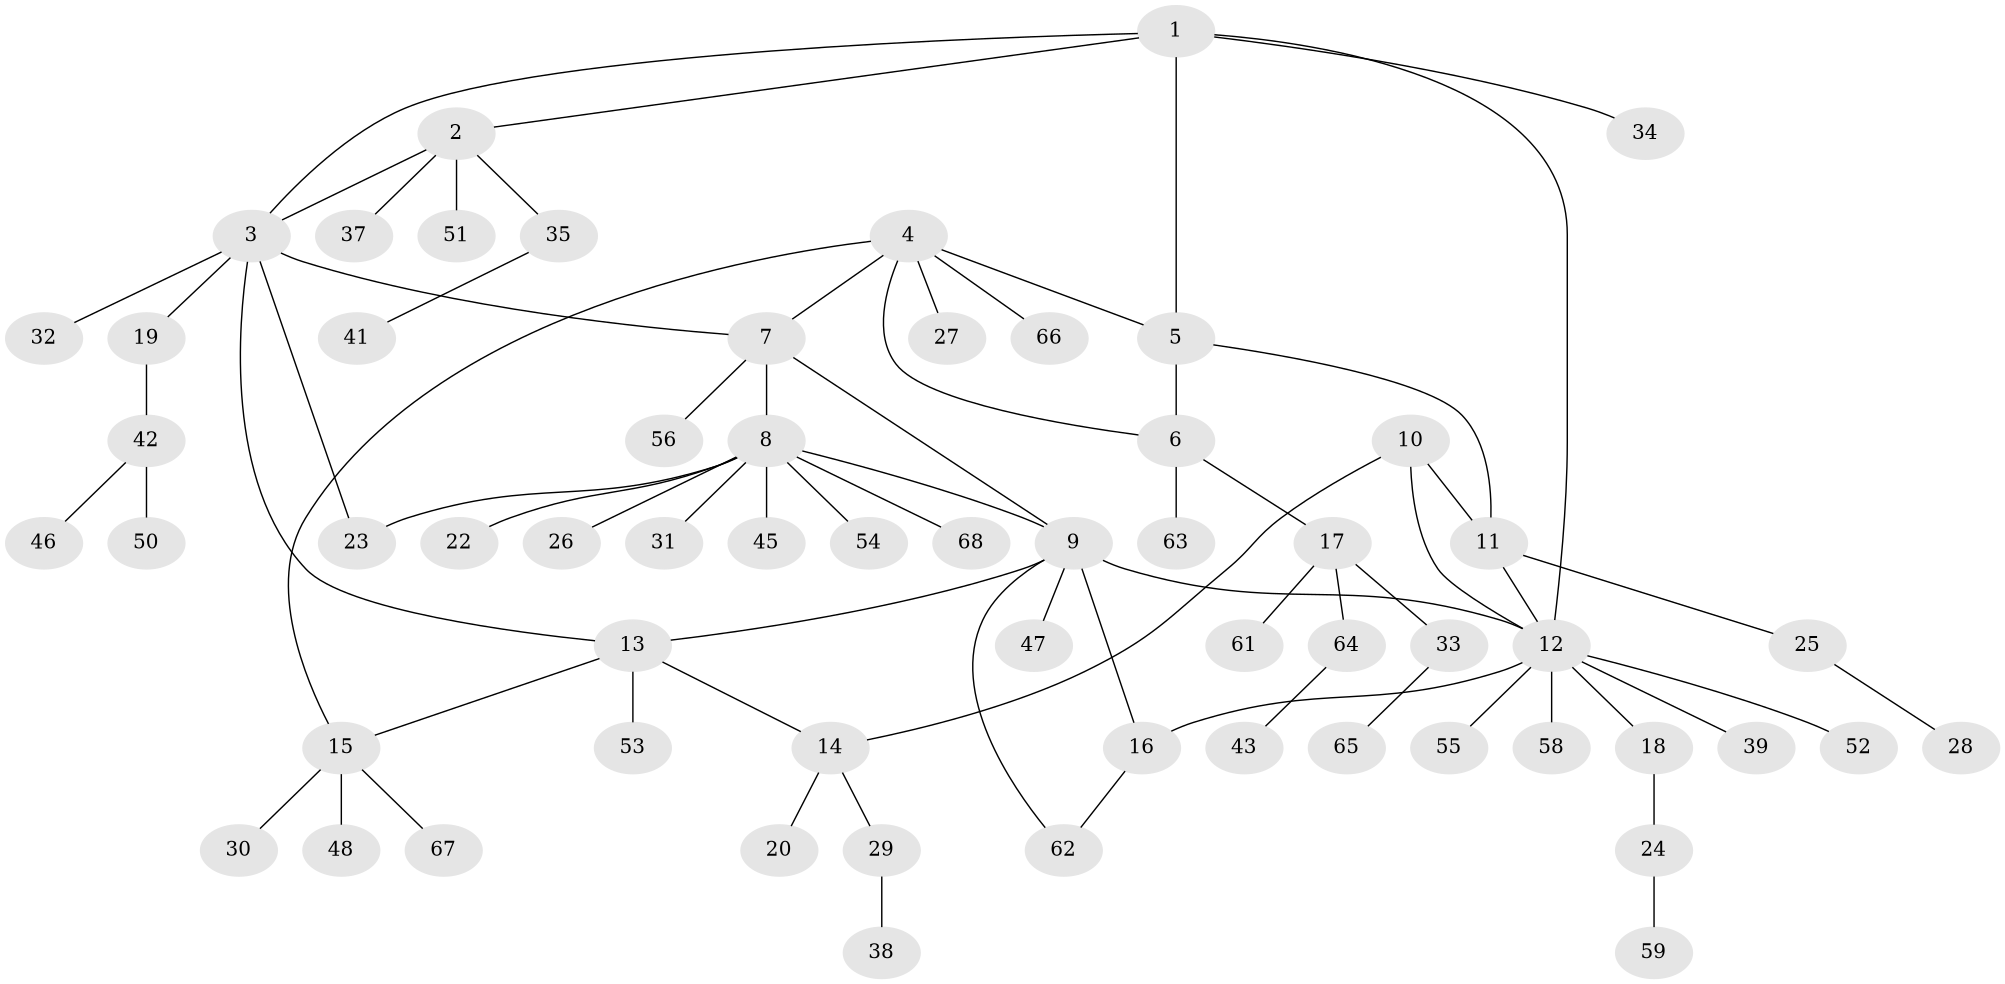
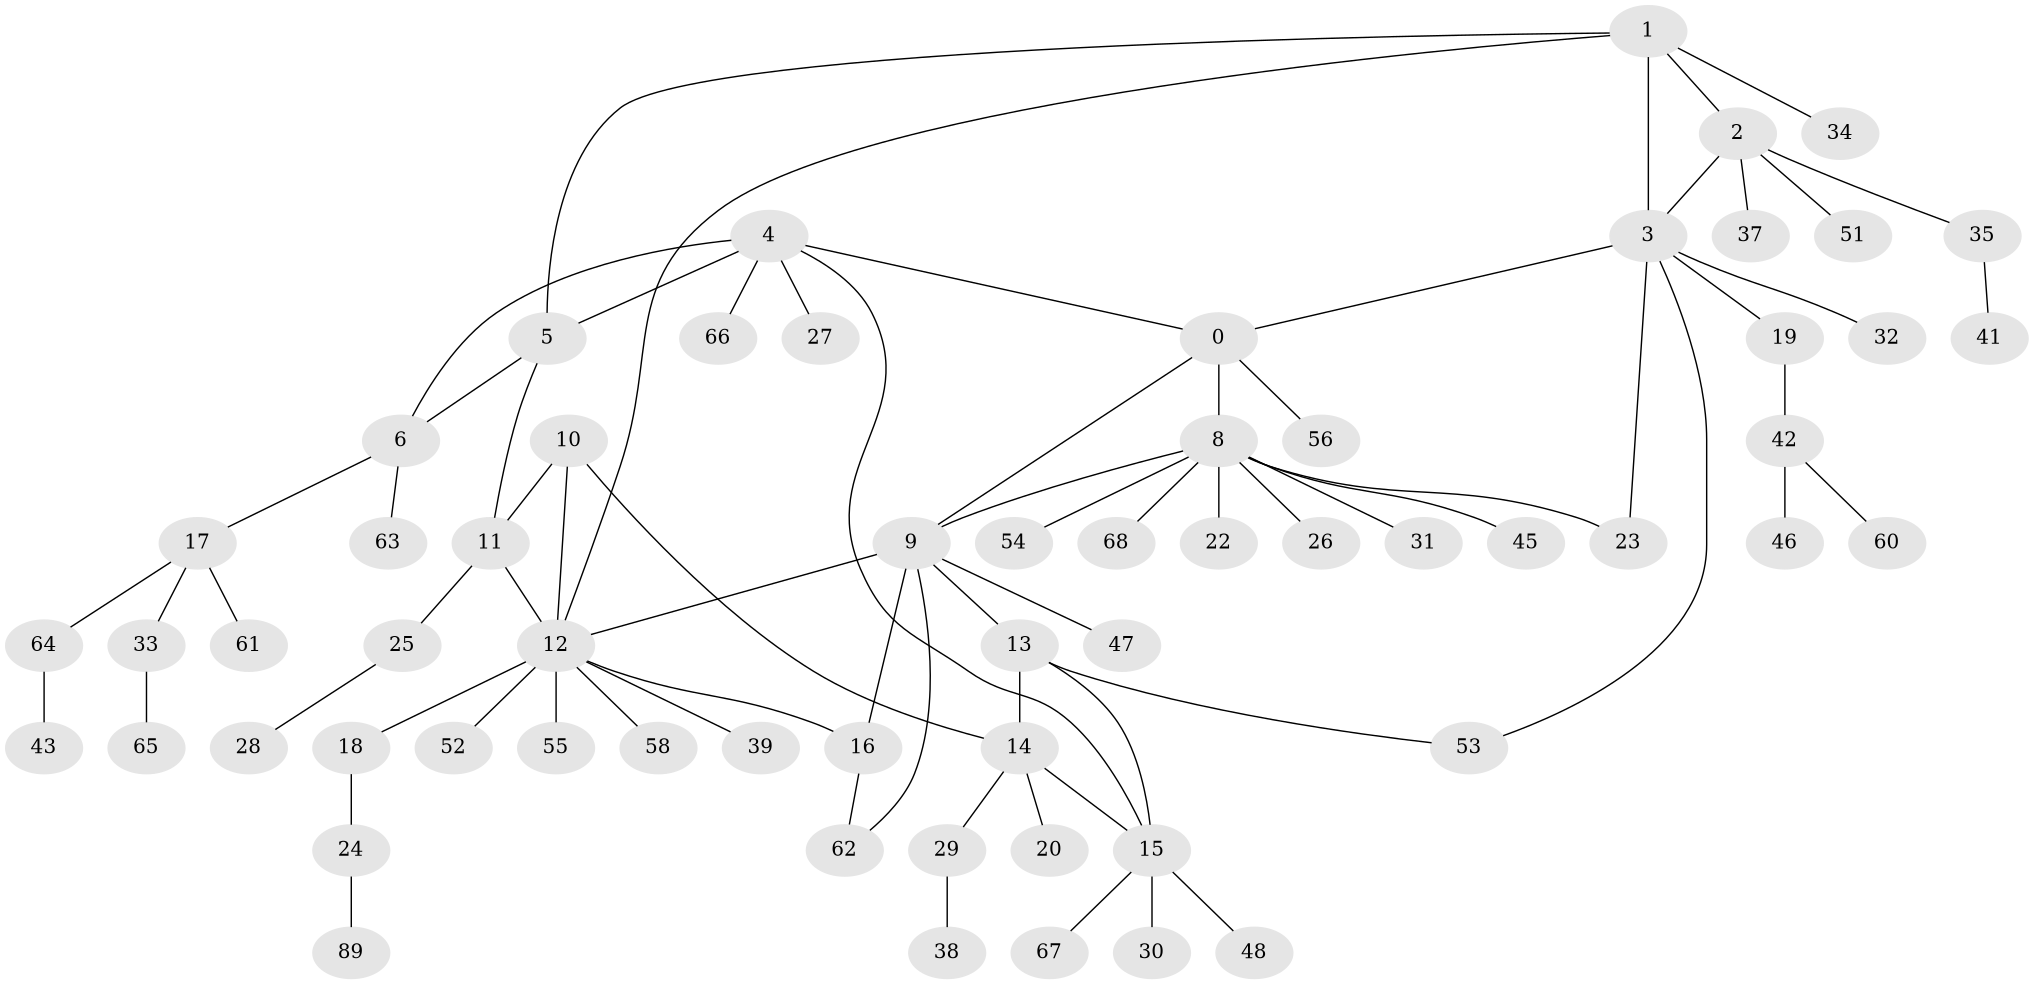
(767, 338) -> (1219, 338)
(146, 543) -> (1887, 543)
(310, 572) -> (1706, 547)
none -> (1086, 799)
(1654, 953) -> (351, 953)
